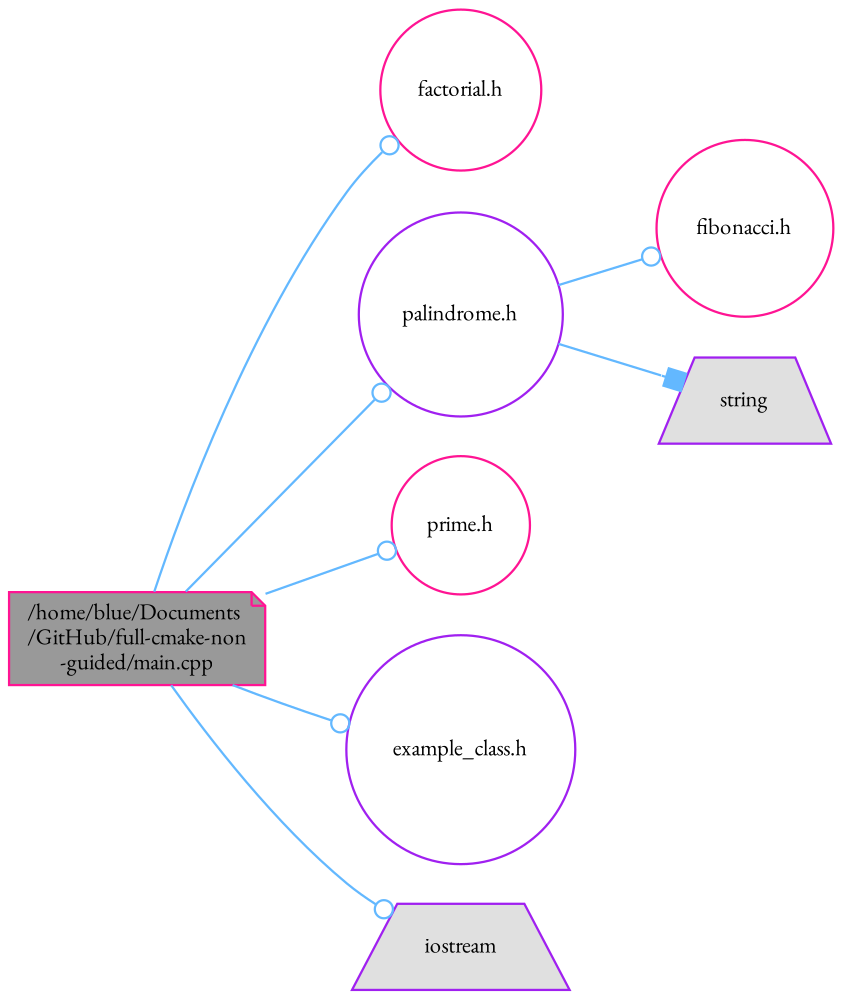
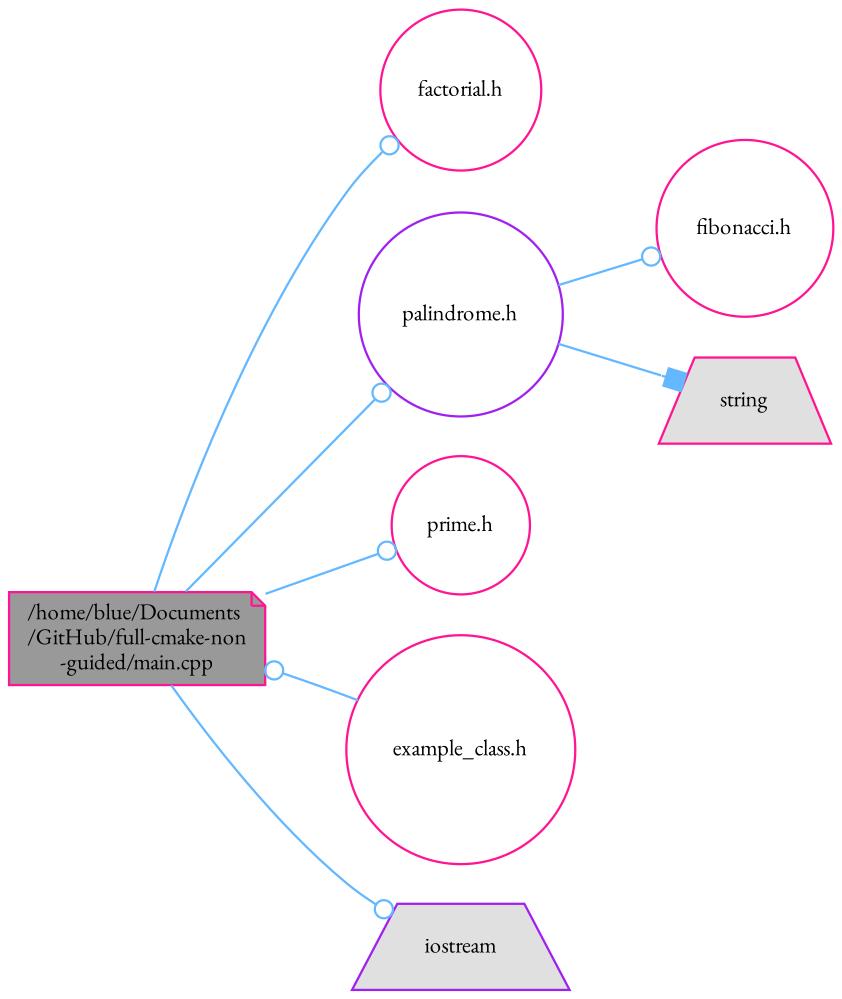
(745, 401) -> (745, 401)
(282, 703) -> (321, 686)
(461, 750) -> (461, 750)
